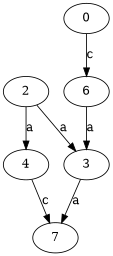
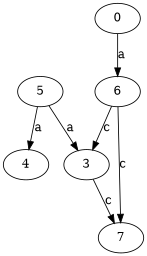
(90, 55) -> (121, 55)
(26, 92) -> (40, 92)
(90, 128) -> (107, 128)
(39, 197) -> (119, 160)
(76, 201) -> (108, 201)
